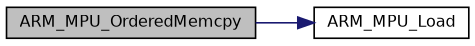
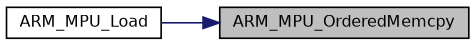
(277, 23) -> (182, 23)
